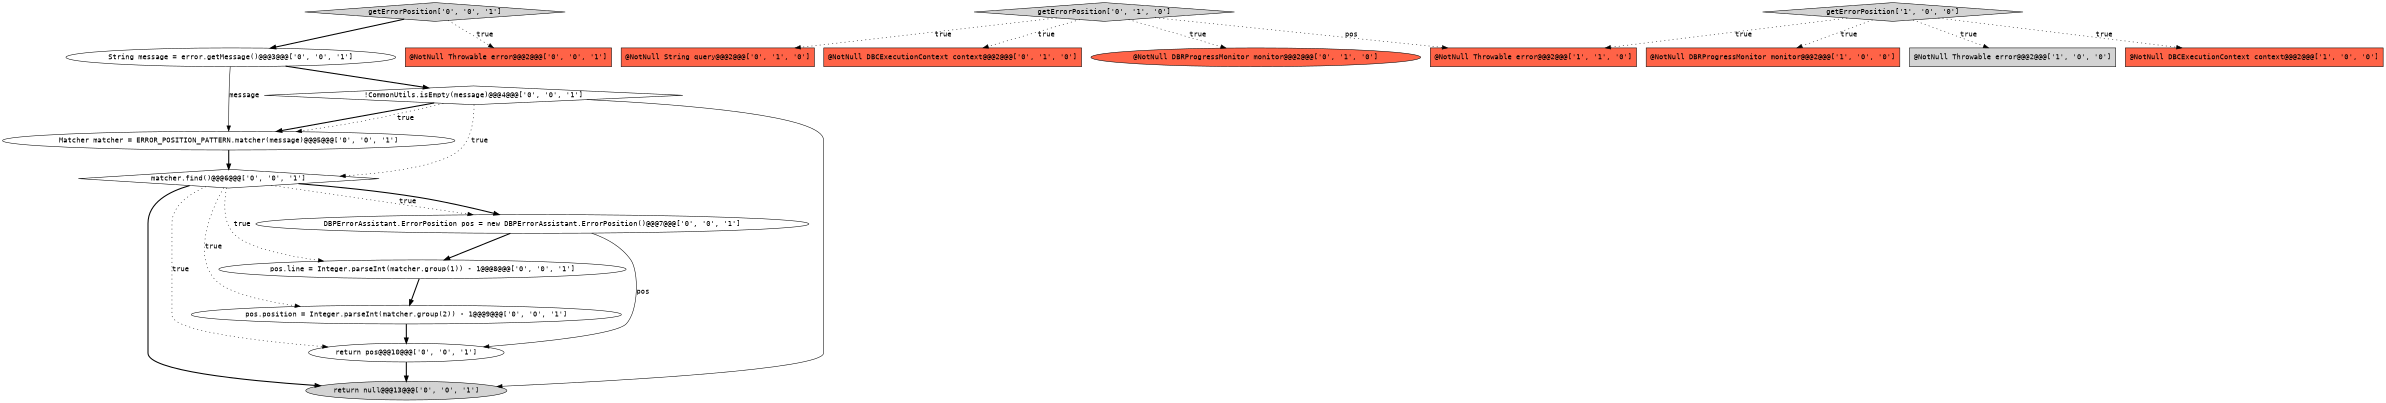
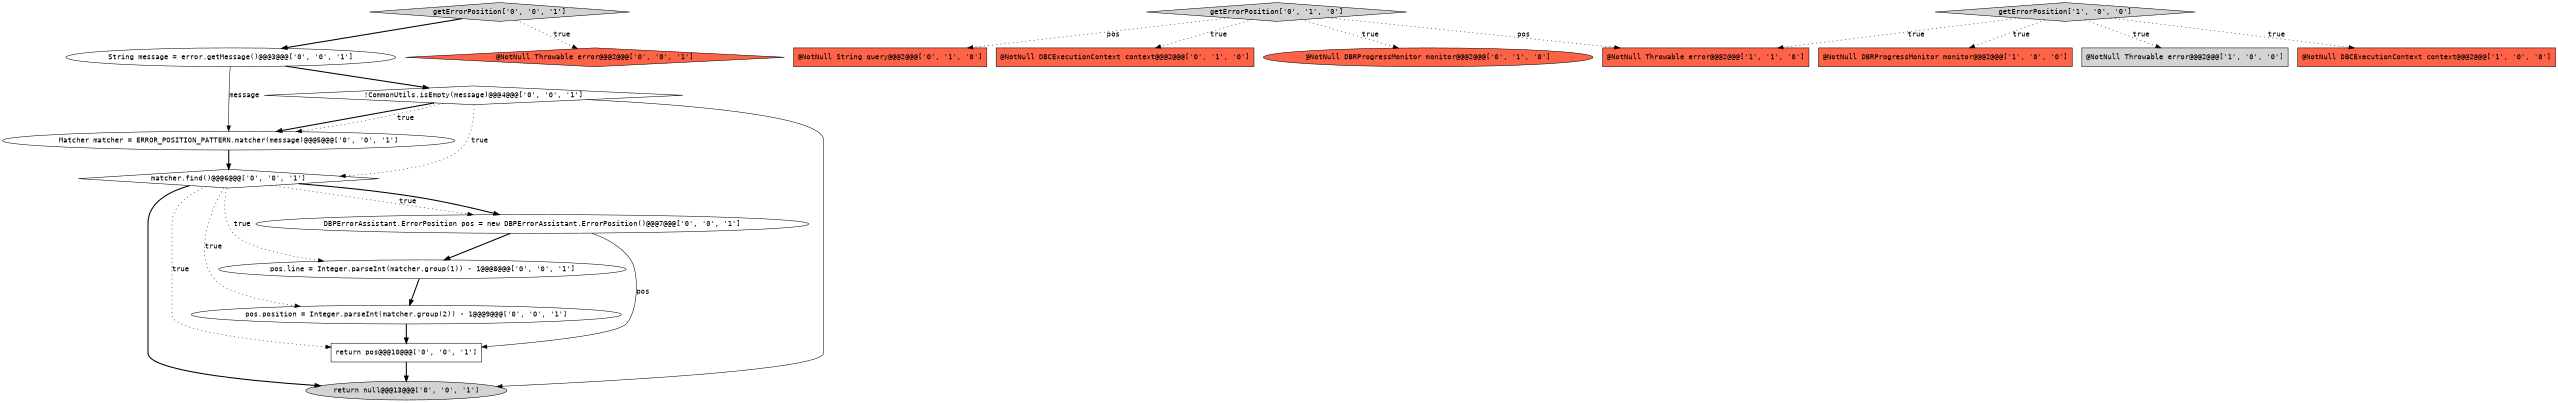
(943, 35) -> (1113, 35)
(508, 57) -> (595, 57)
(406, 353) -> (406, 353)
